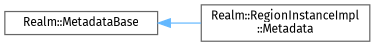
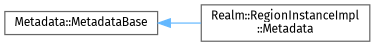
(81, 23) -> (81, 23)
